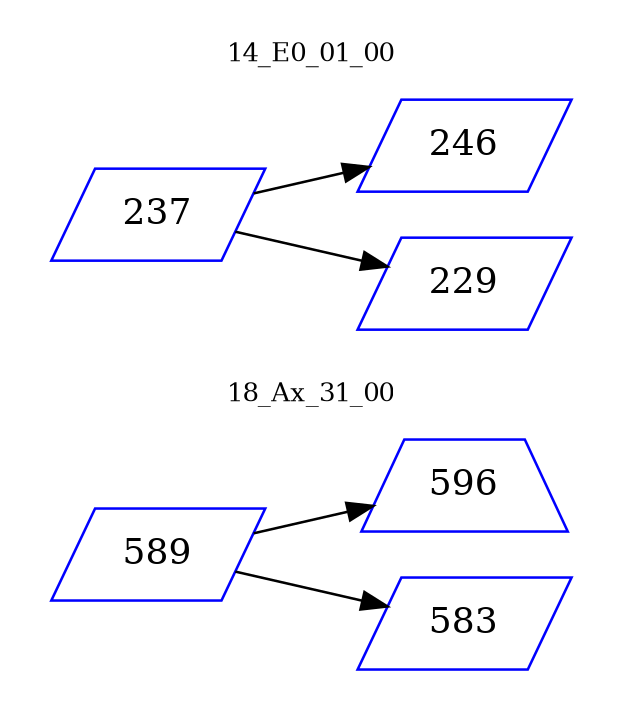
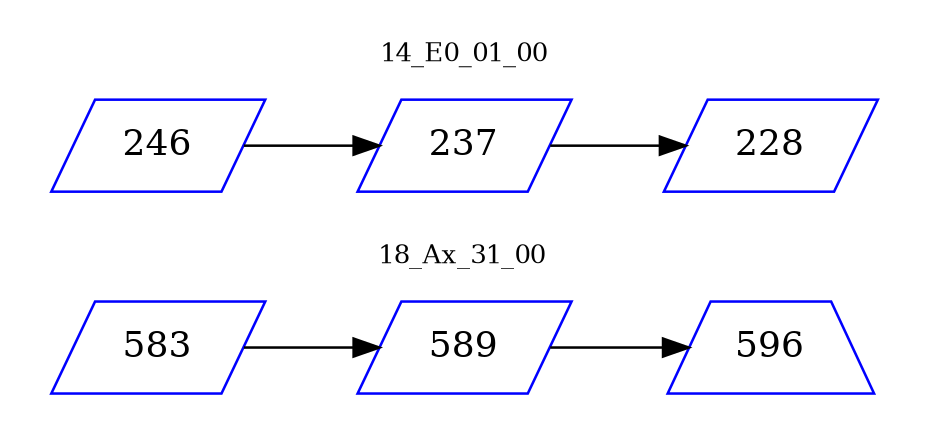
(299, 183) -> (299, 146)
(465, 284) -> (771, 146)
(299, 586) -> (299, 348)
